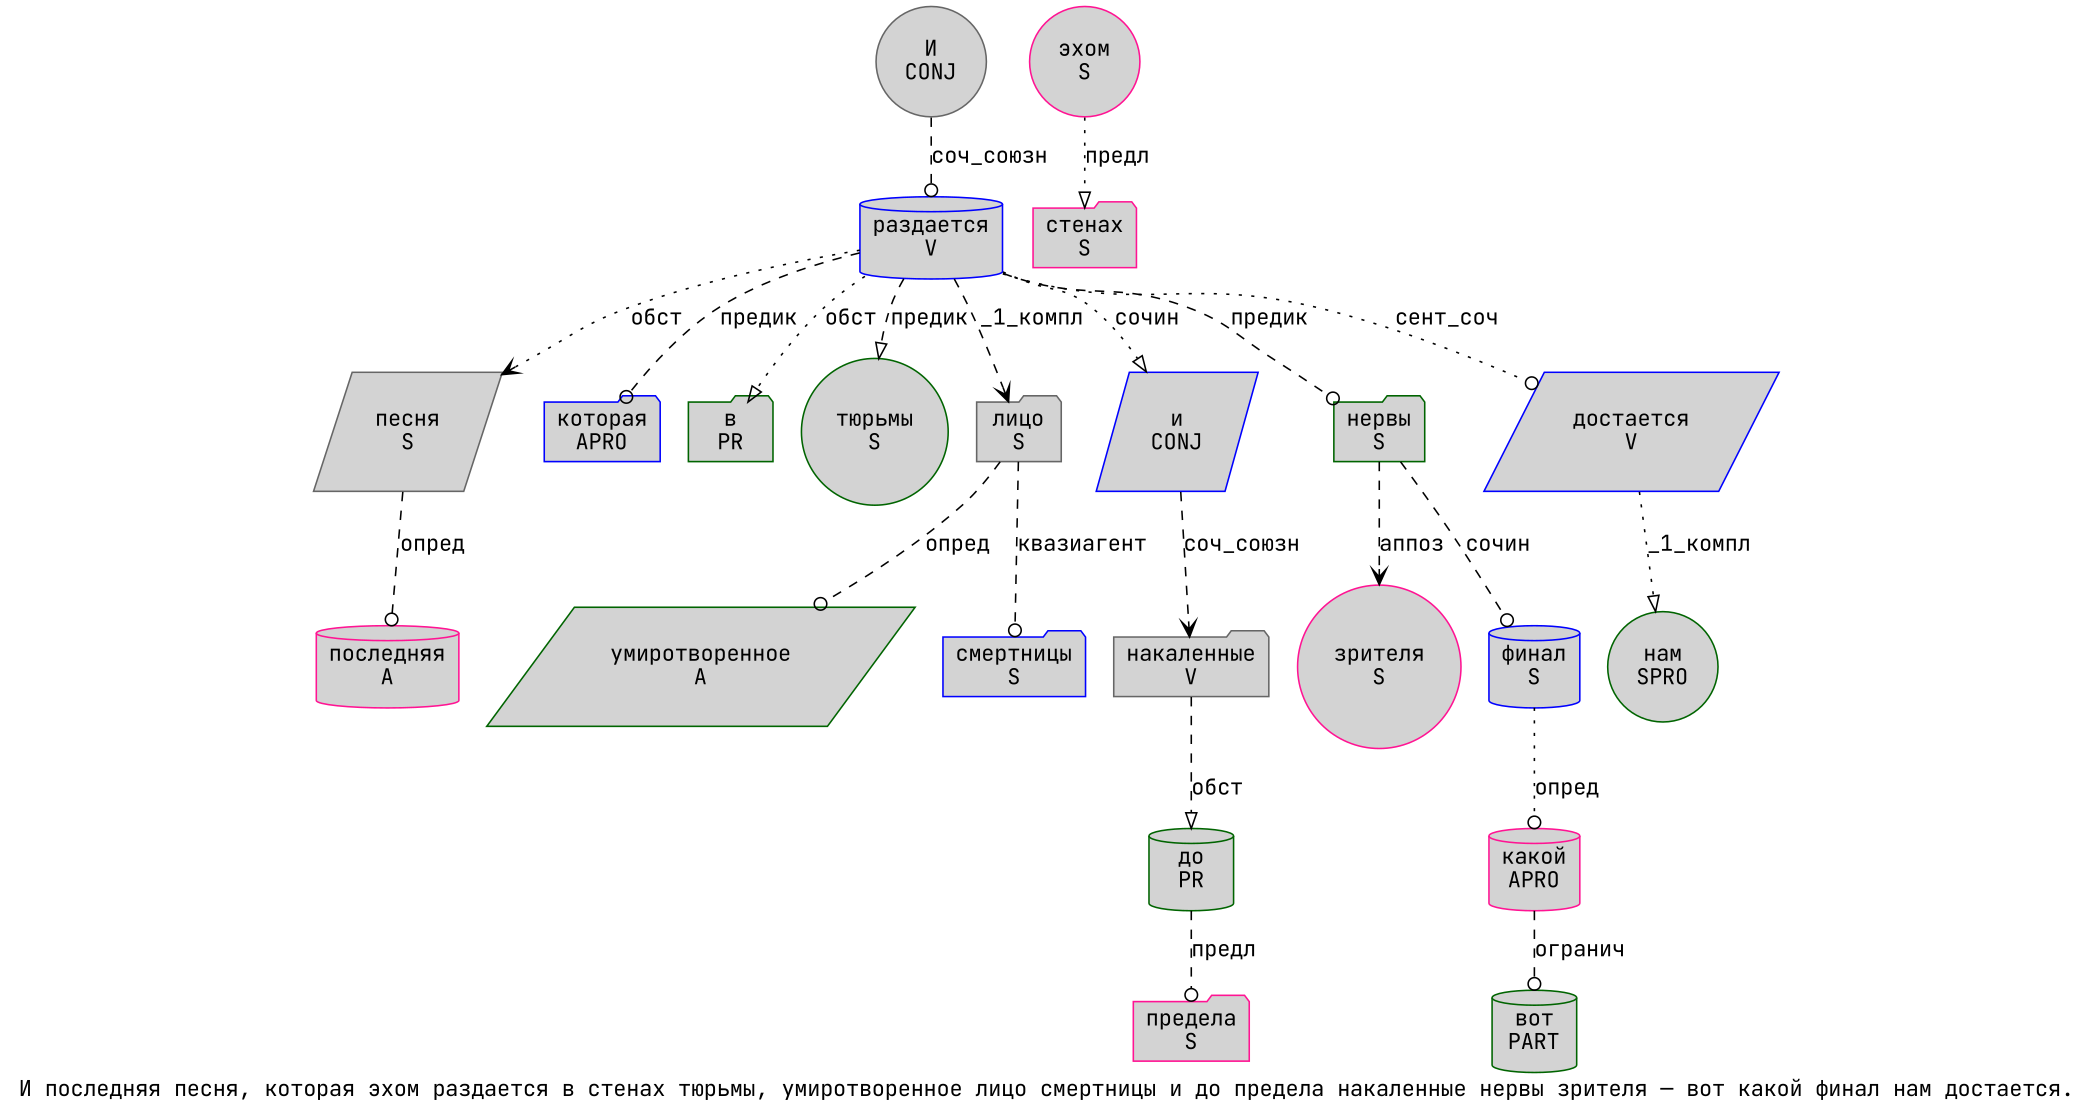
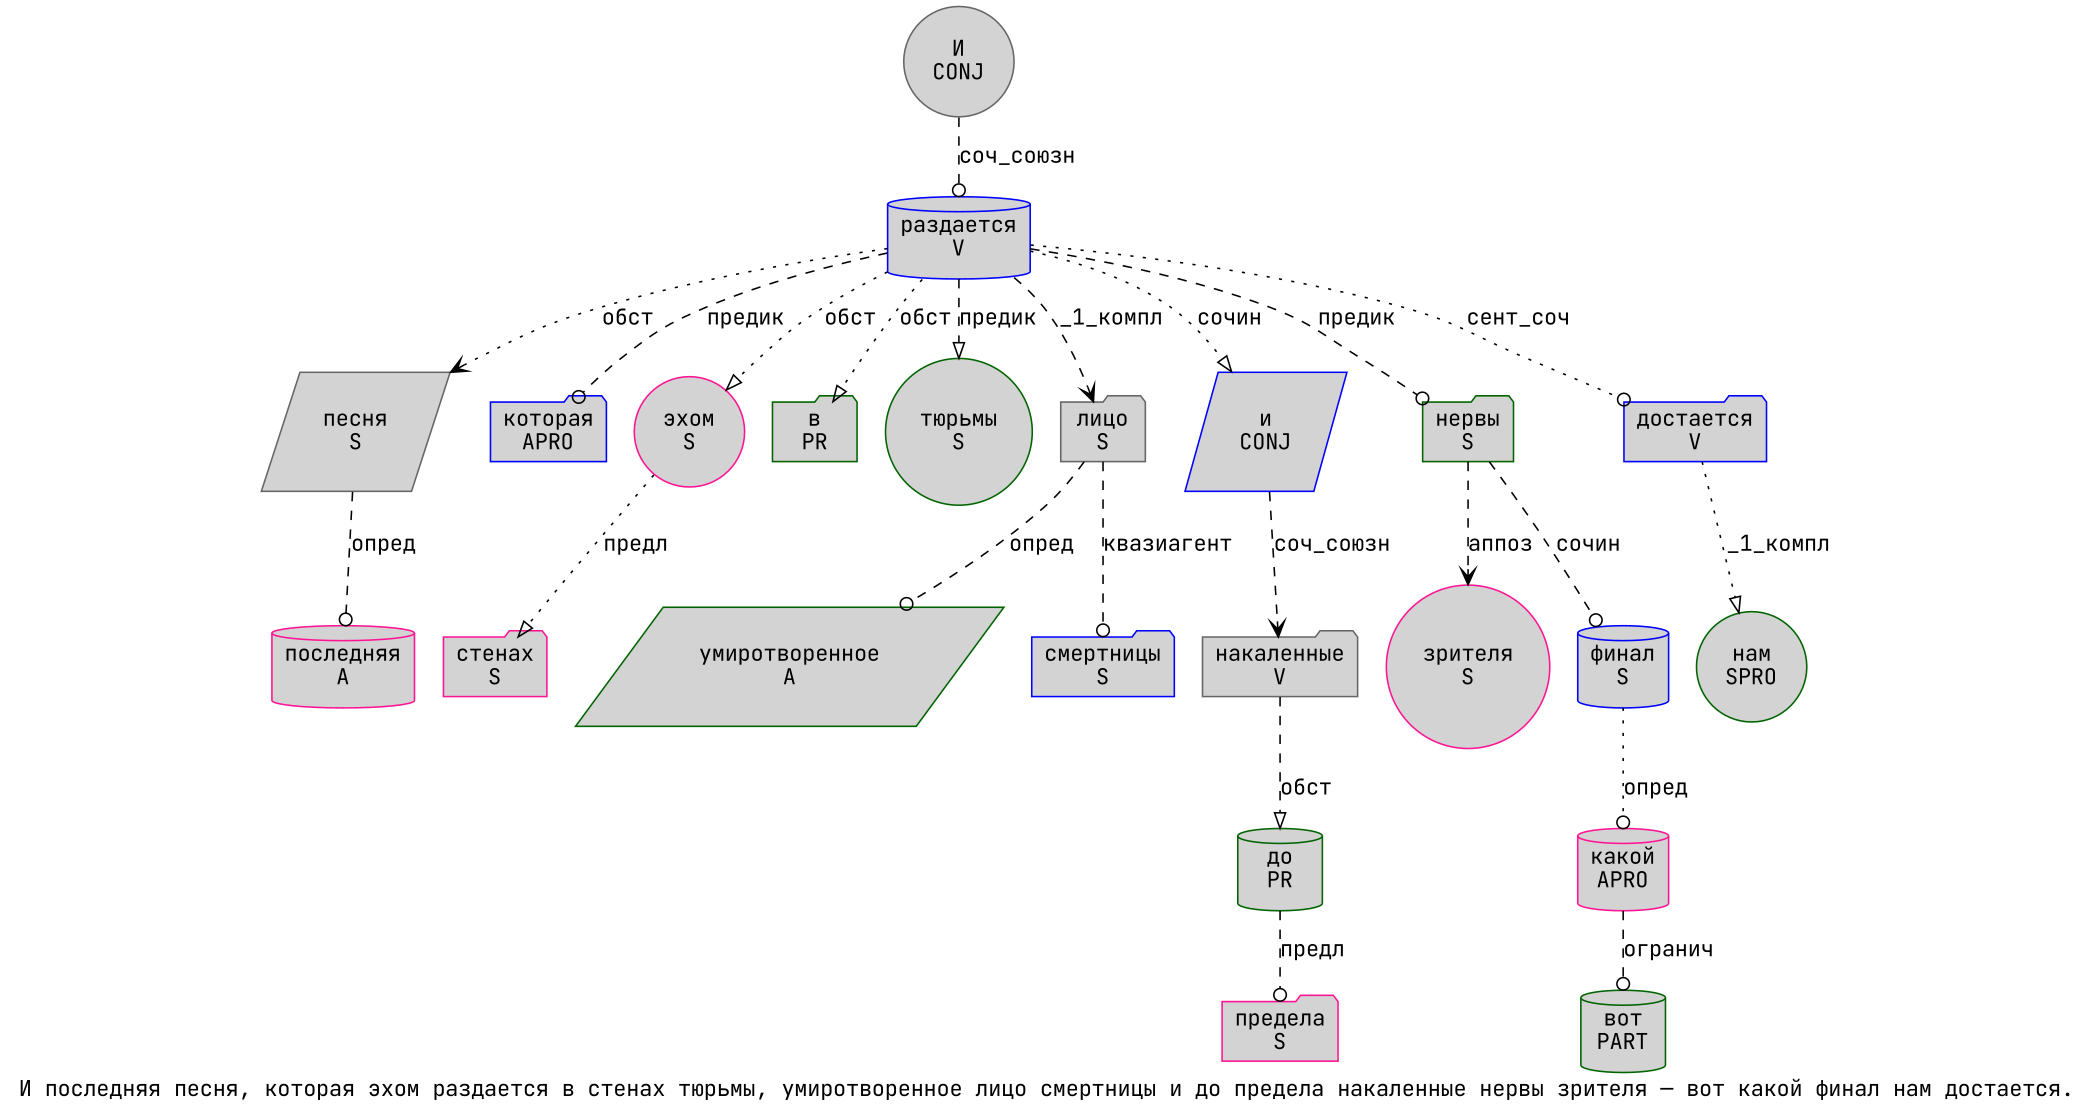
none -> (807, 318)
(1632, 432) -> (1695, 432)
